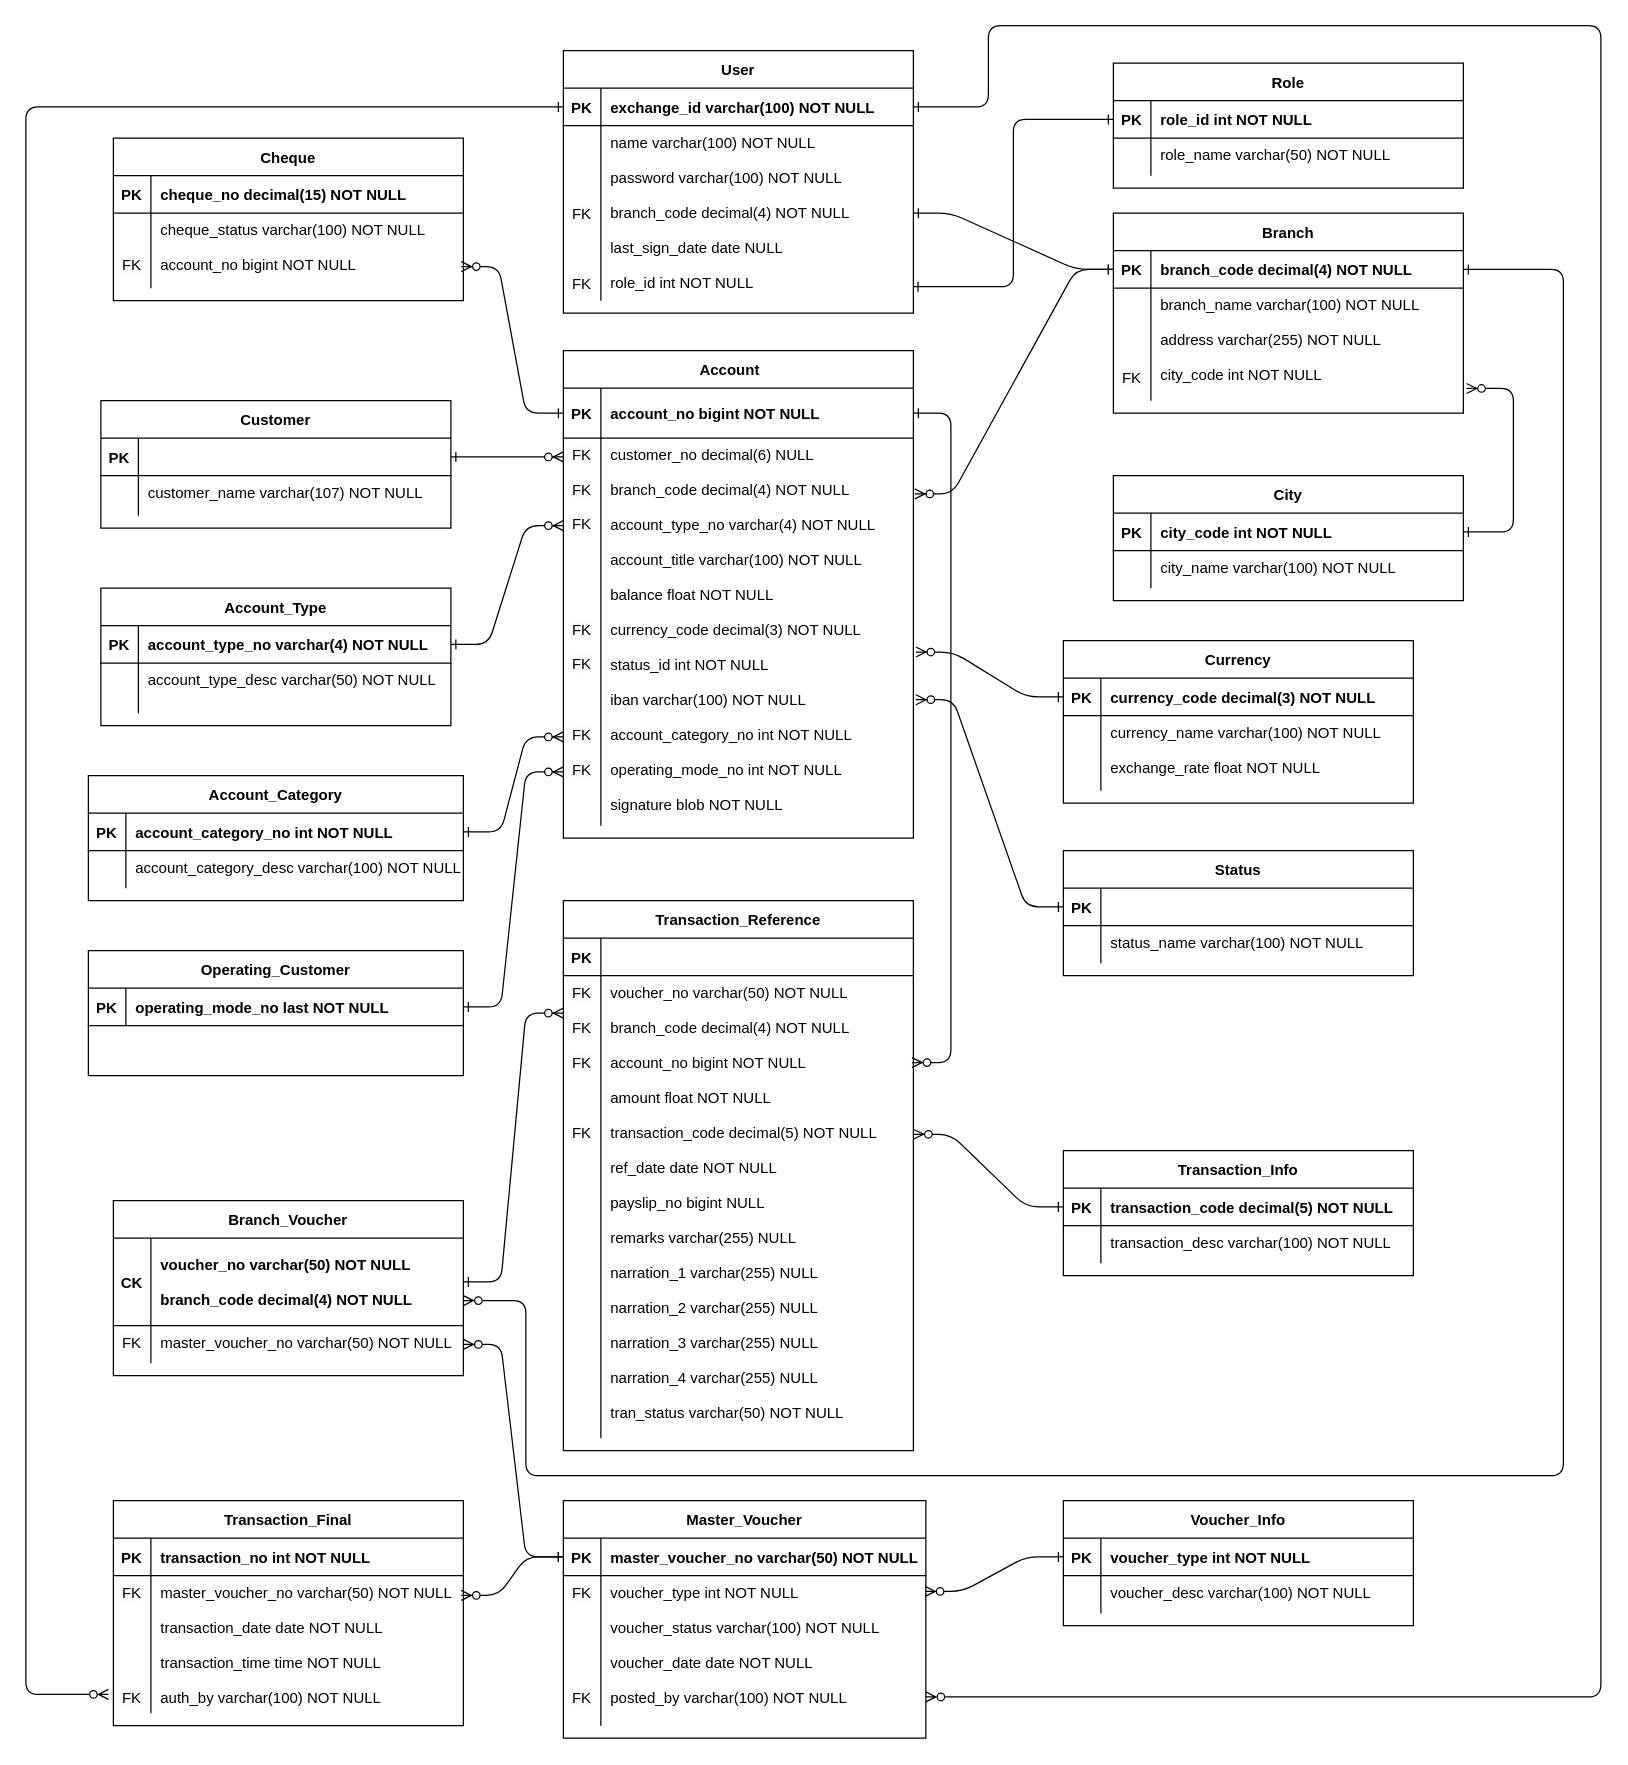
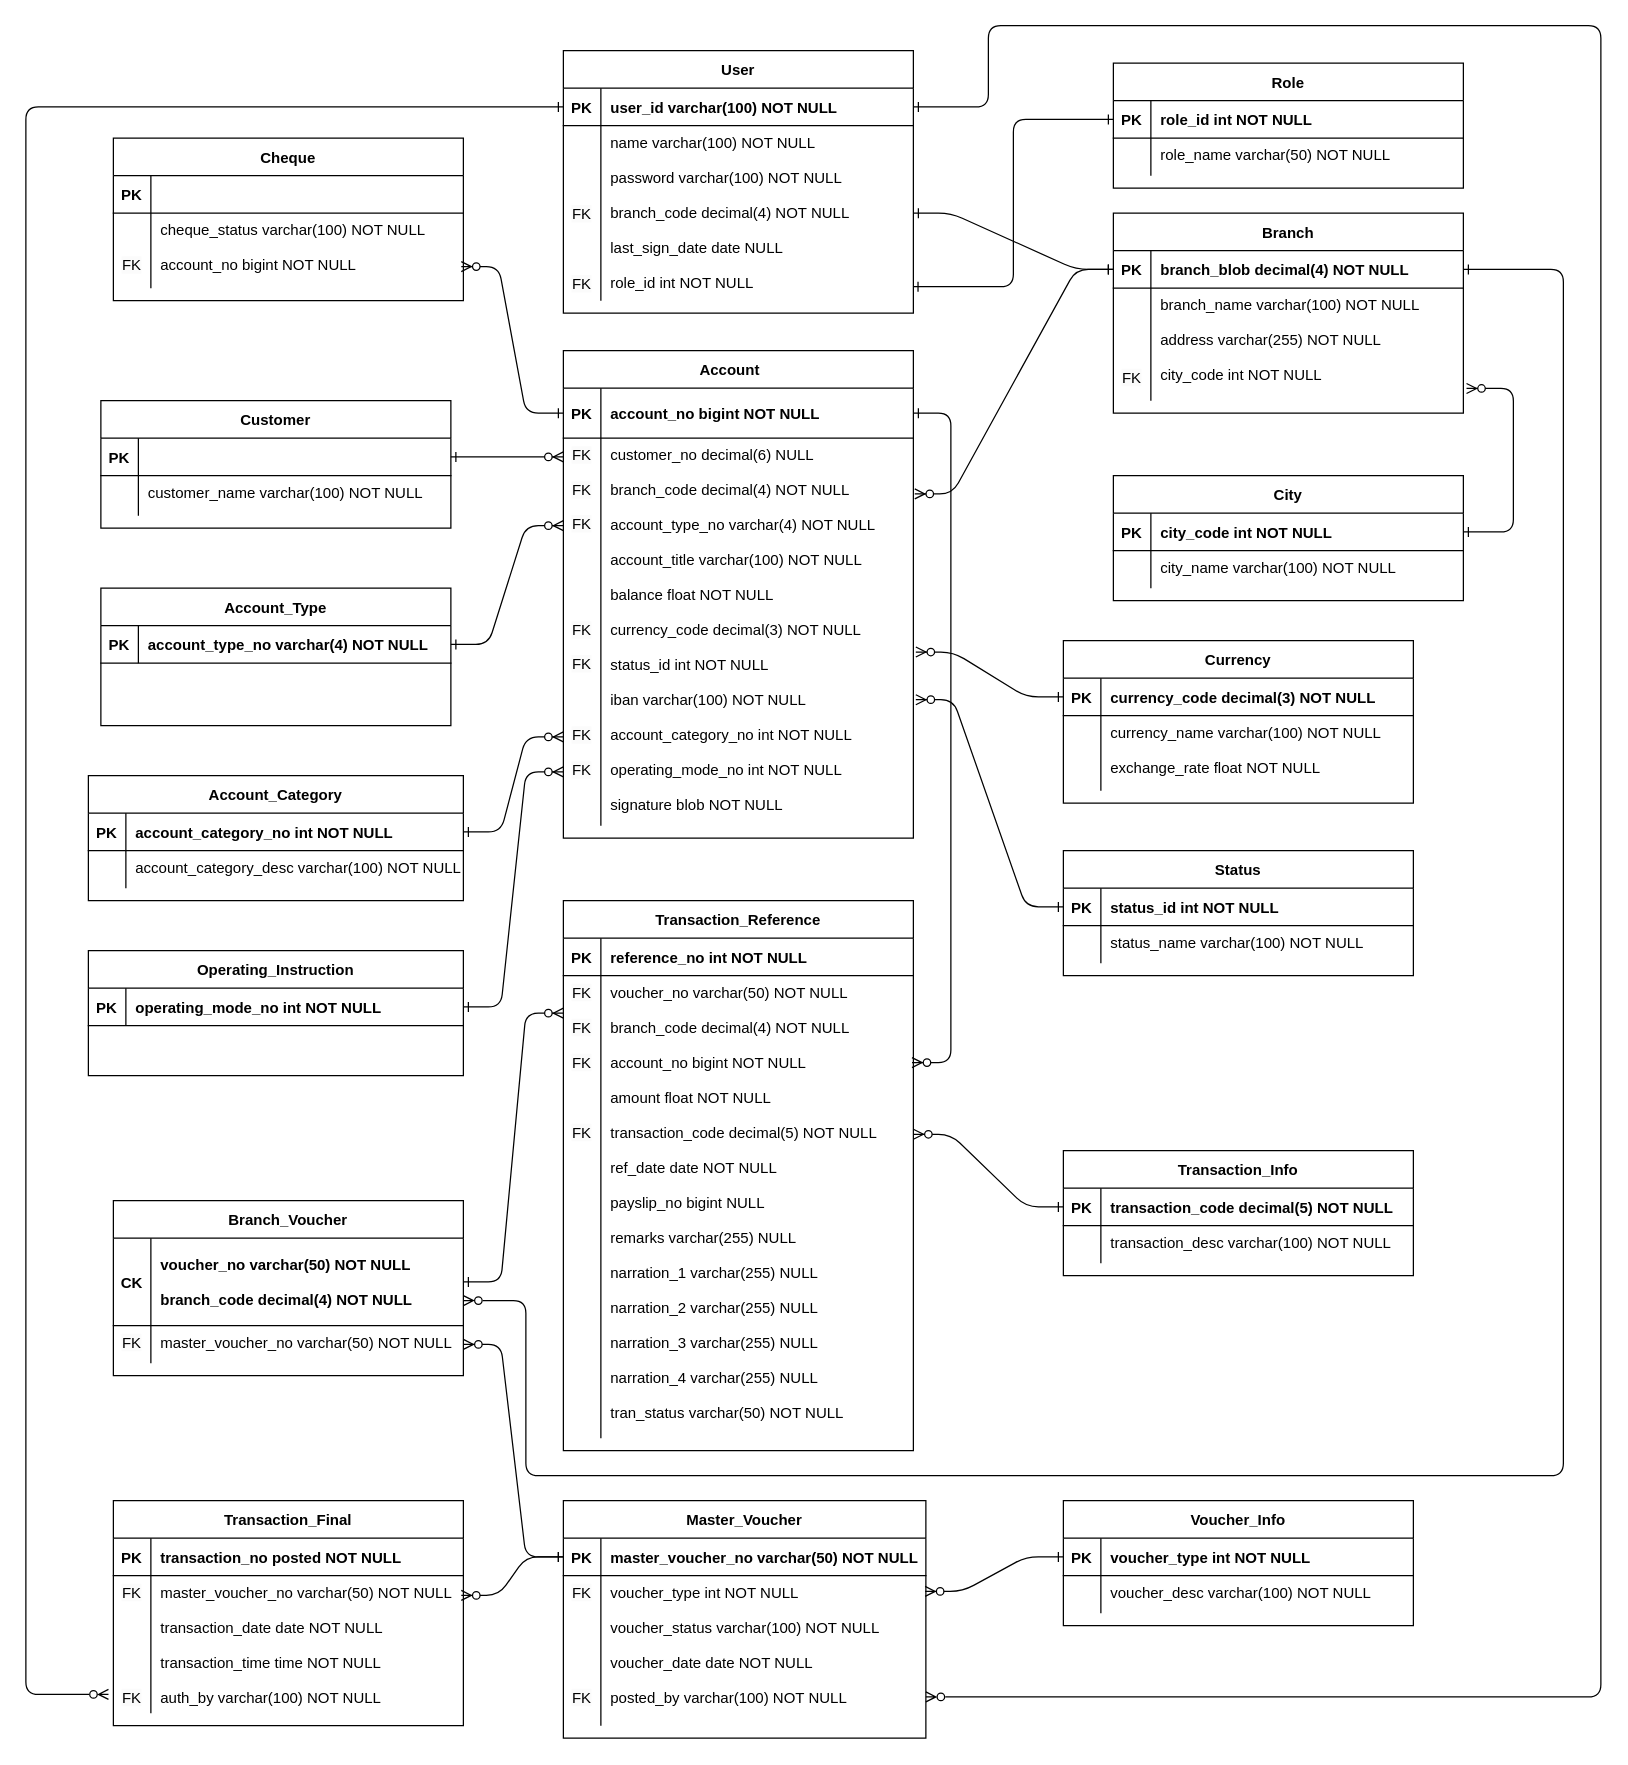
(741, 108) -> (724, 108)
(307, 194) -> none
(1280, 270) -> (1279, 270)
(289, 493) -> (289, 493)
(294, 688) -> none
none -> (1257, 907)
none -> (757, 957)
(275, 970) -> (275, 970)
(255, 1008) -> (251, 1008)
(264, 1558) -> (278, 1558)
